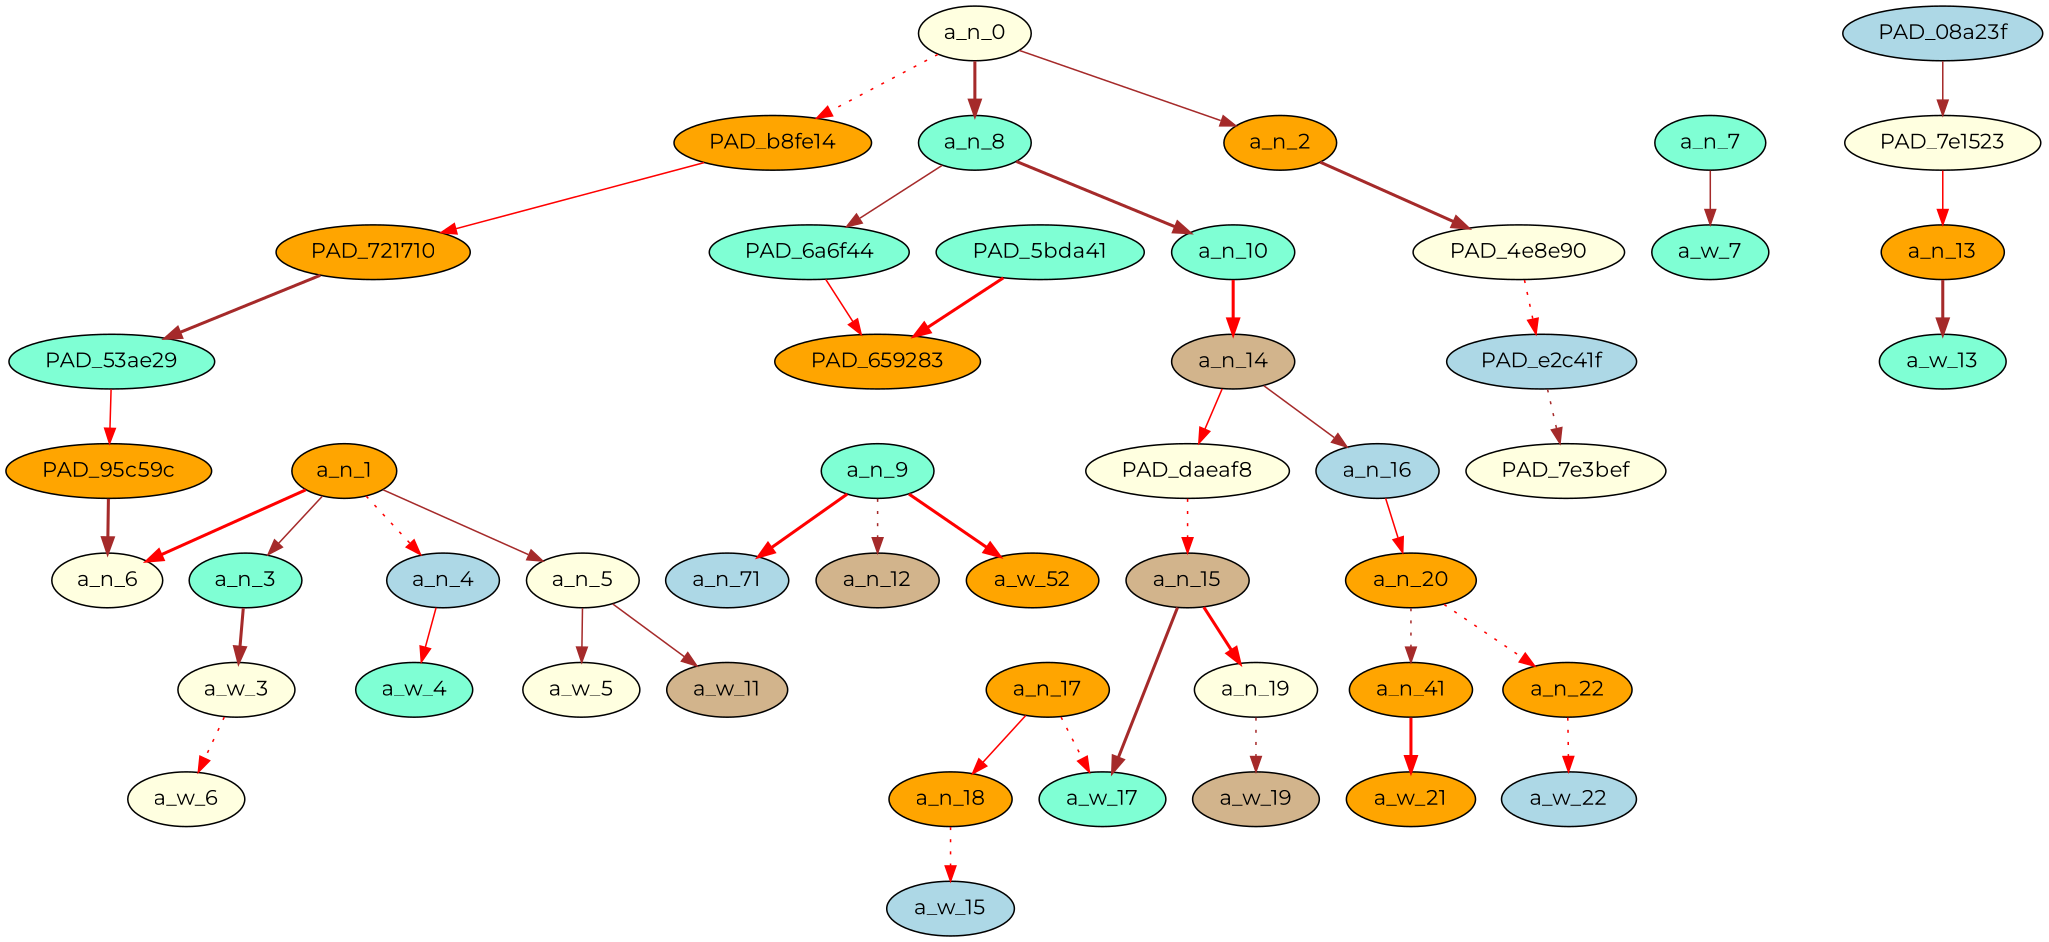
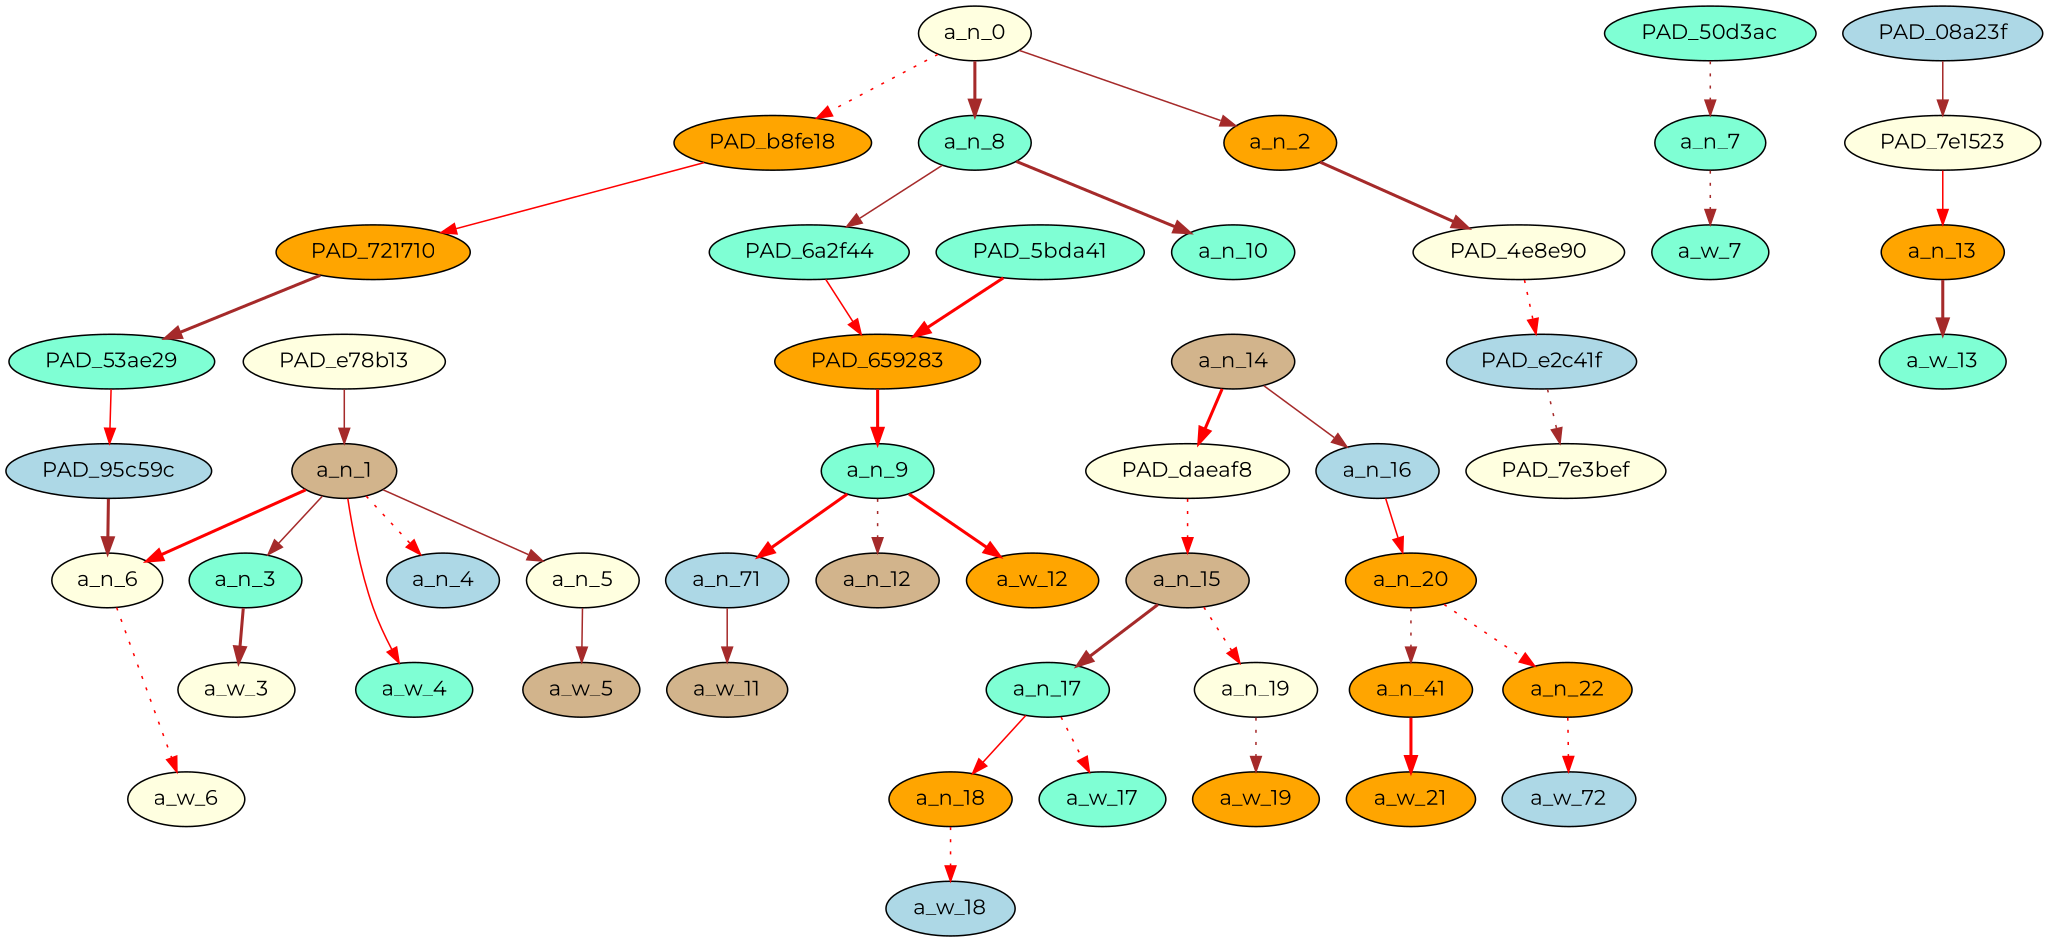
none -> (1710, 33)
(773, 143) -> (773, 143)
(1710, 190) -> (1710, 190)
(809, 252) -> (809, 252)
(1233, 299) -> none
none -> (344, 362)
none -> (878, 409)
(1213, 409) -> (1213, 409)
(109, 471) -> (109, 471)
(344, 471) -> (344, 471)
(1033, 580) -> (1033, 580)
(431, 627) -> (363, 576)
(1218, 629) -> (1218, 629)
(649, 630) -> (727, 628)
(1148, 683) -> (1124, 630)
(581, 690) -> (581, 690)
(1048, 690) -> (1048, 690)
(215, 738) -> (144, 683)
(1256, 799) -> (1256, 799)
(1569, 799) -> (1569, 799)
(951, 909) -> (951, 909)
